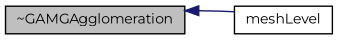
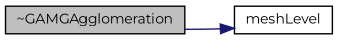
(217, 11) -> (203, 29)
